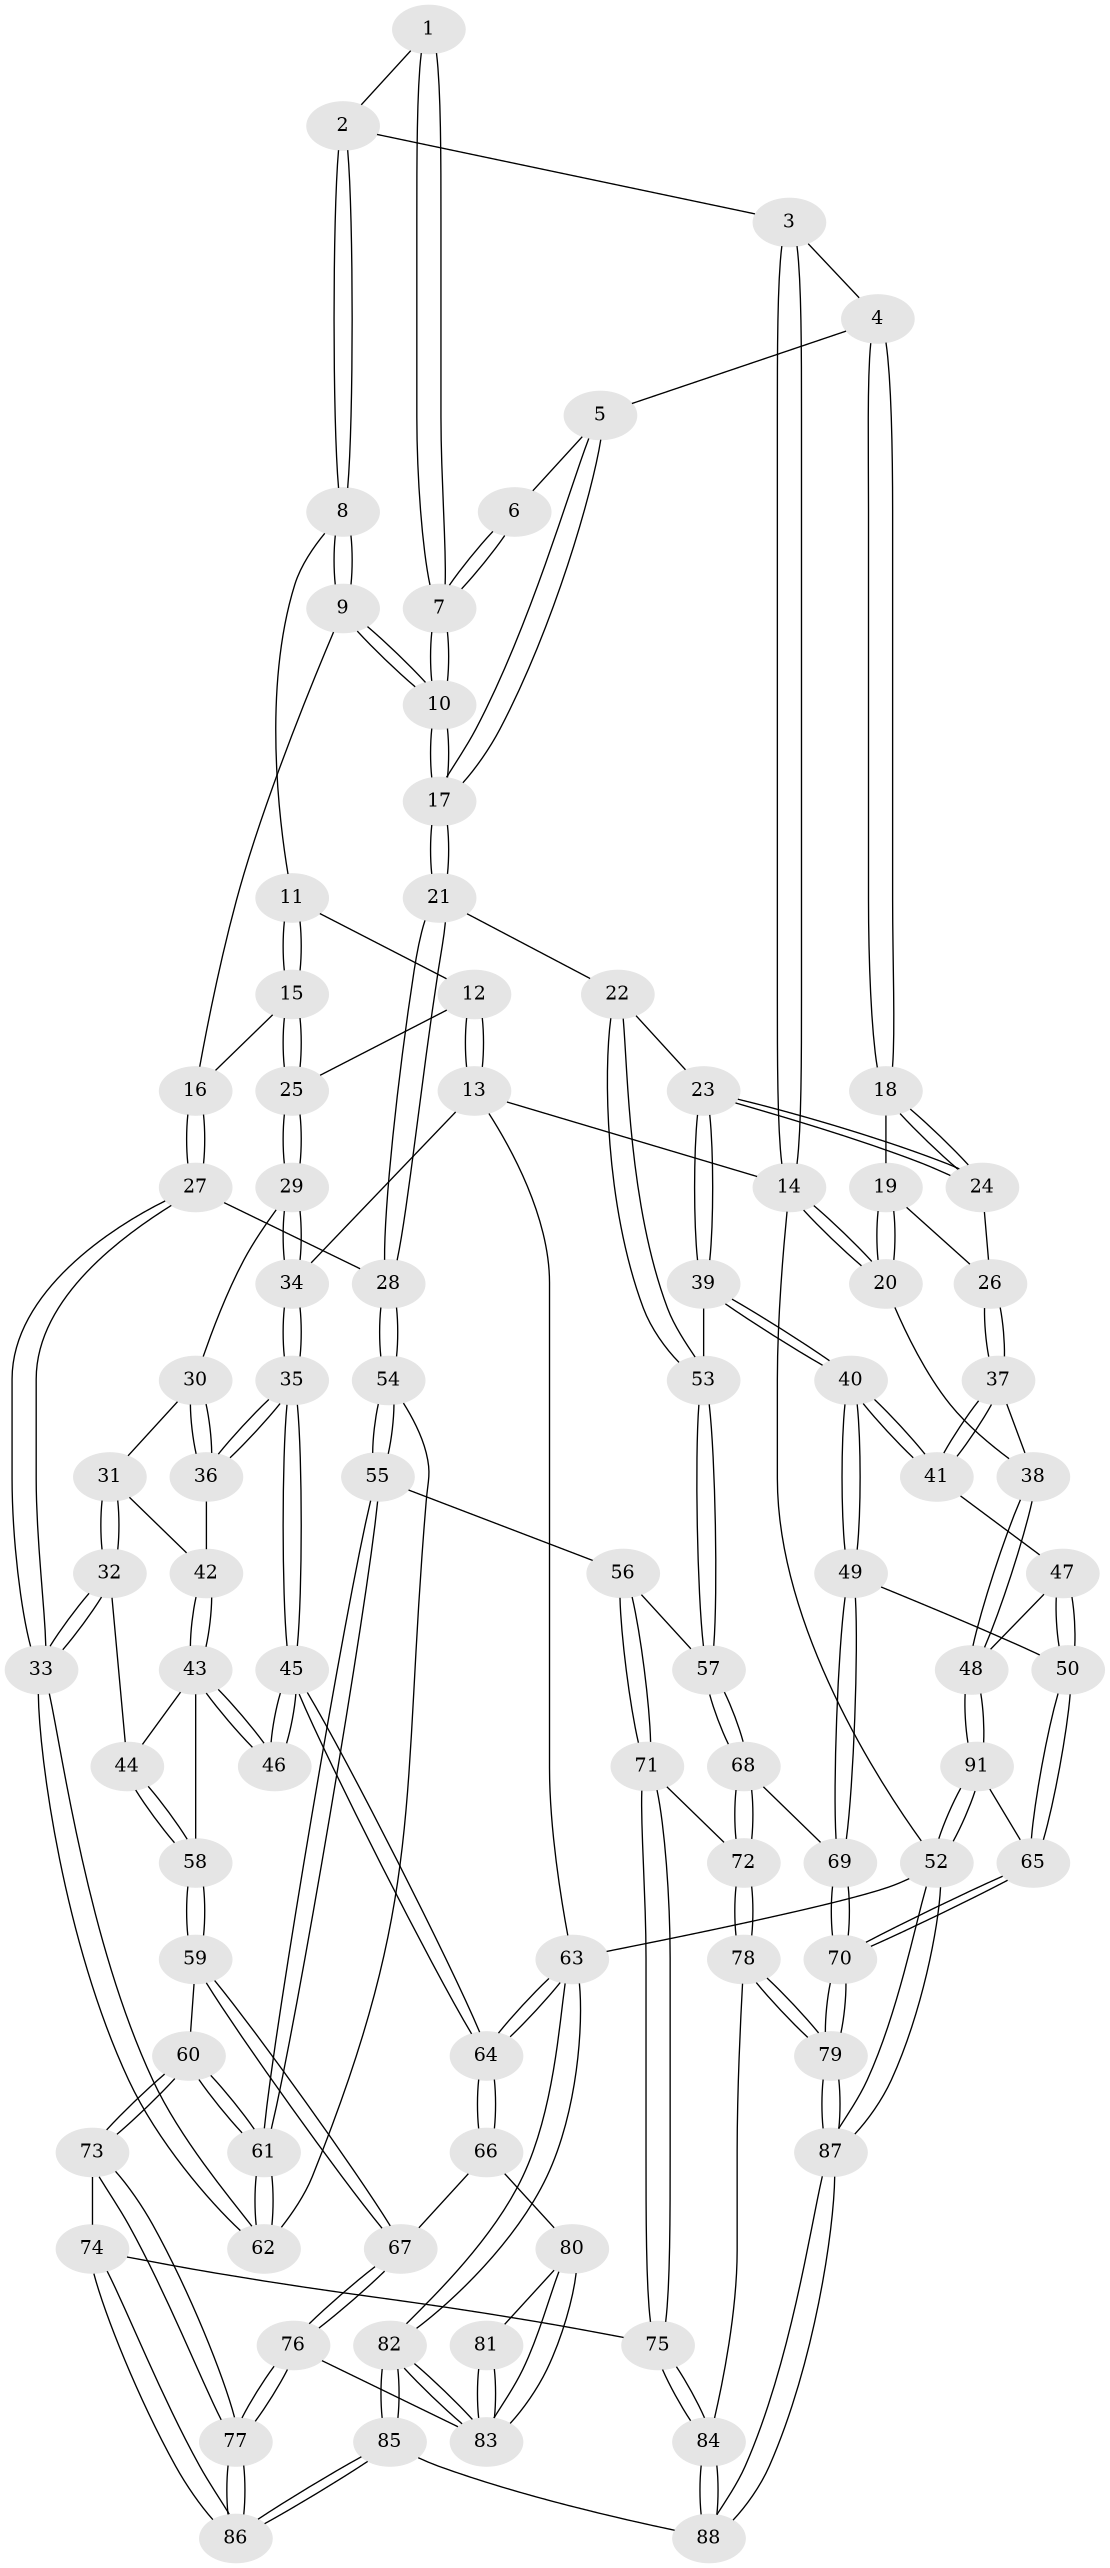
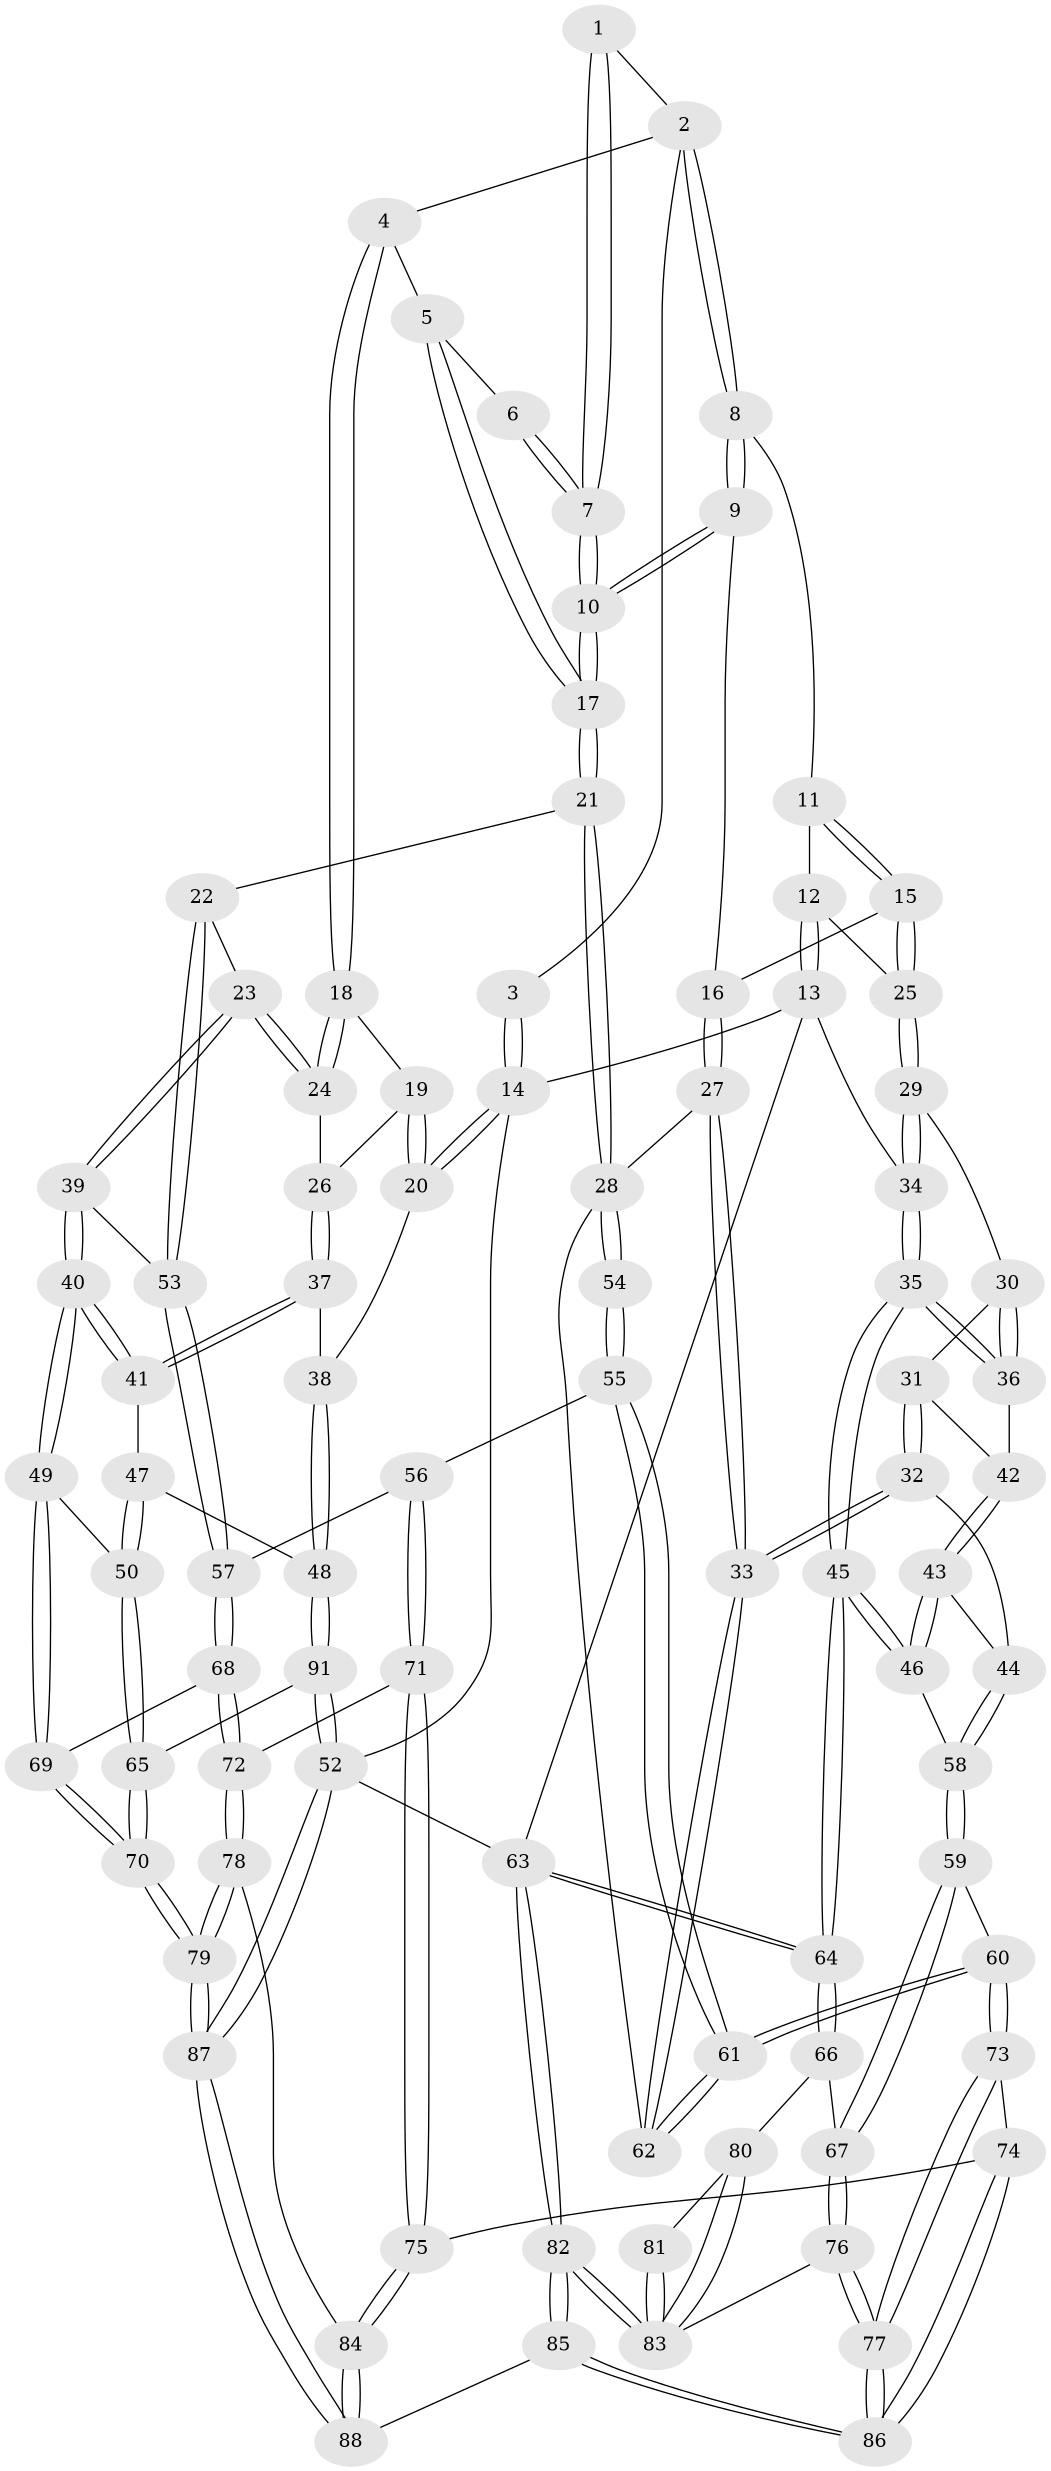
(834, 271) -> (535, 174)
(196, 1766) -> (934, 1718)
(404, 1823) -> (589, 1689)
